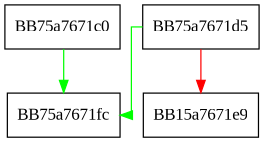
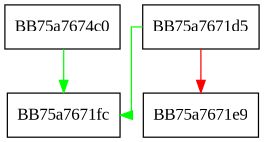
(62, 27) -> (62, 27)
(201, 115) -> (201, 115)
